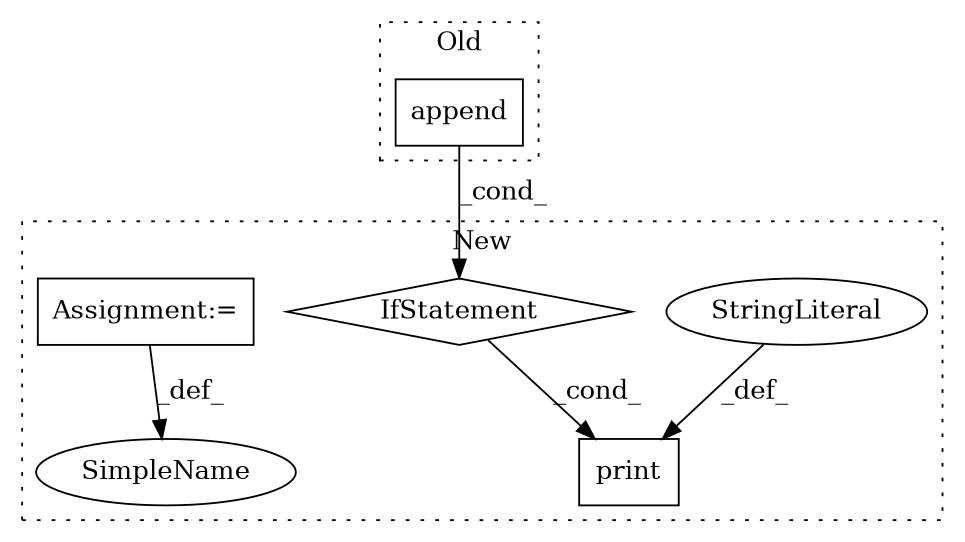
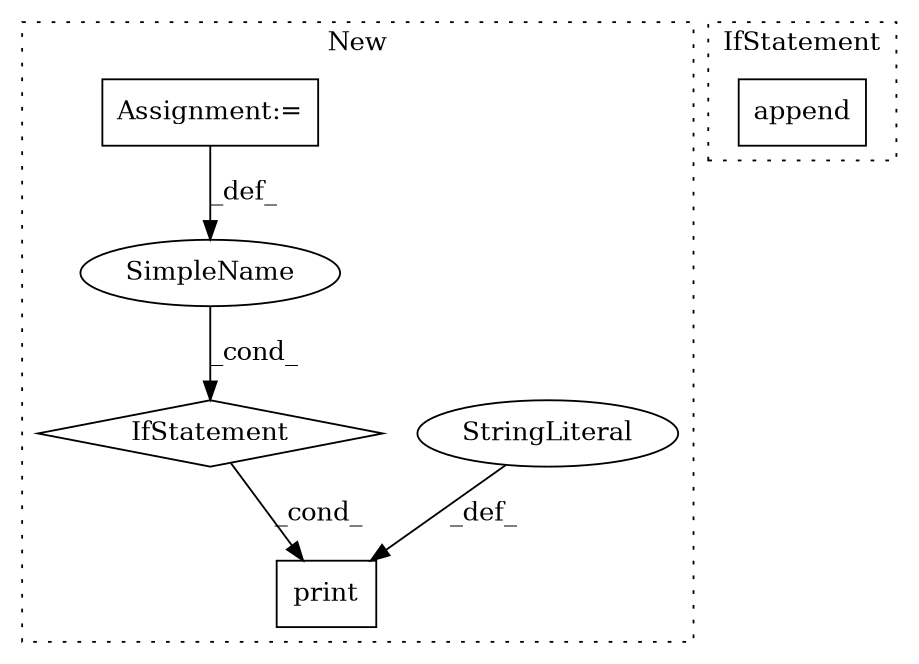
(459, 43) -> (802, 43)
(459, 203) -> (210, 344)
